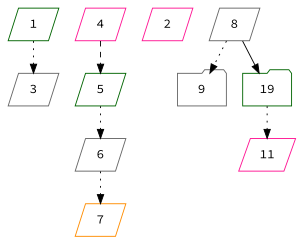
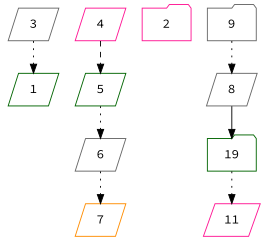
(168, 24) -> (167, 24)
(33, 53) -> (33, 53)
(220, 53) -> (232, 53)
